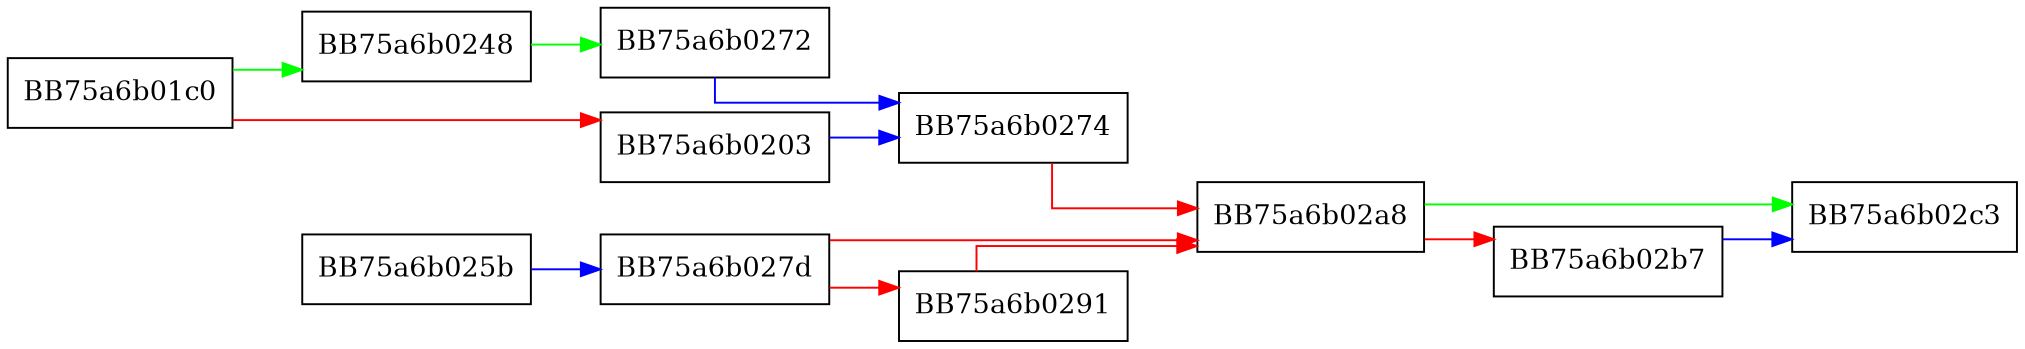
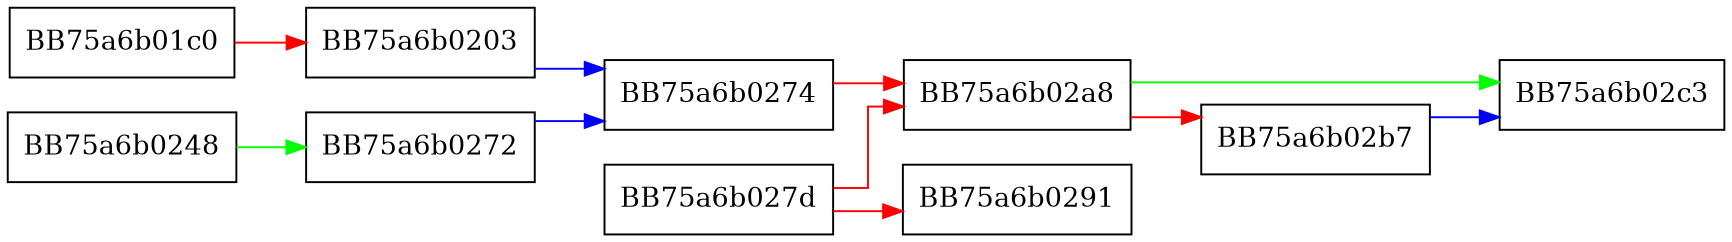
(258, 70) -> none
(1064, 246) -> none
(417, 269) -> none
